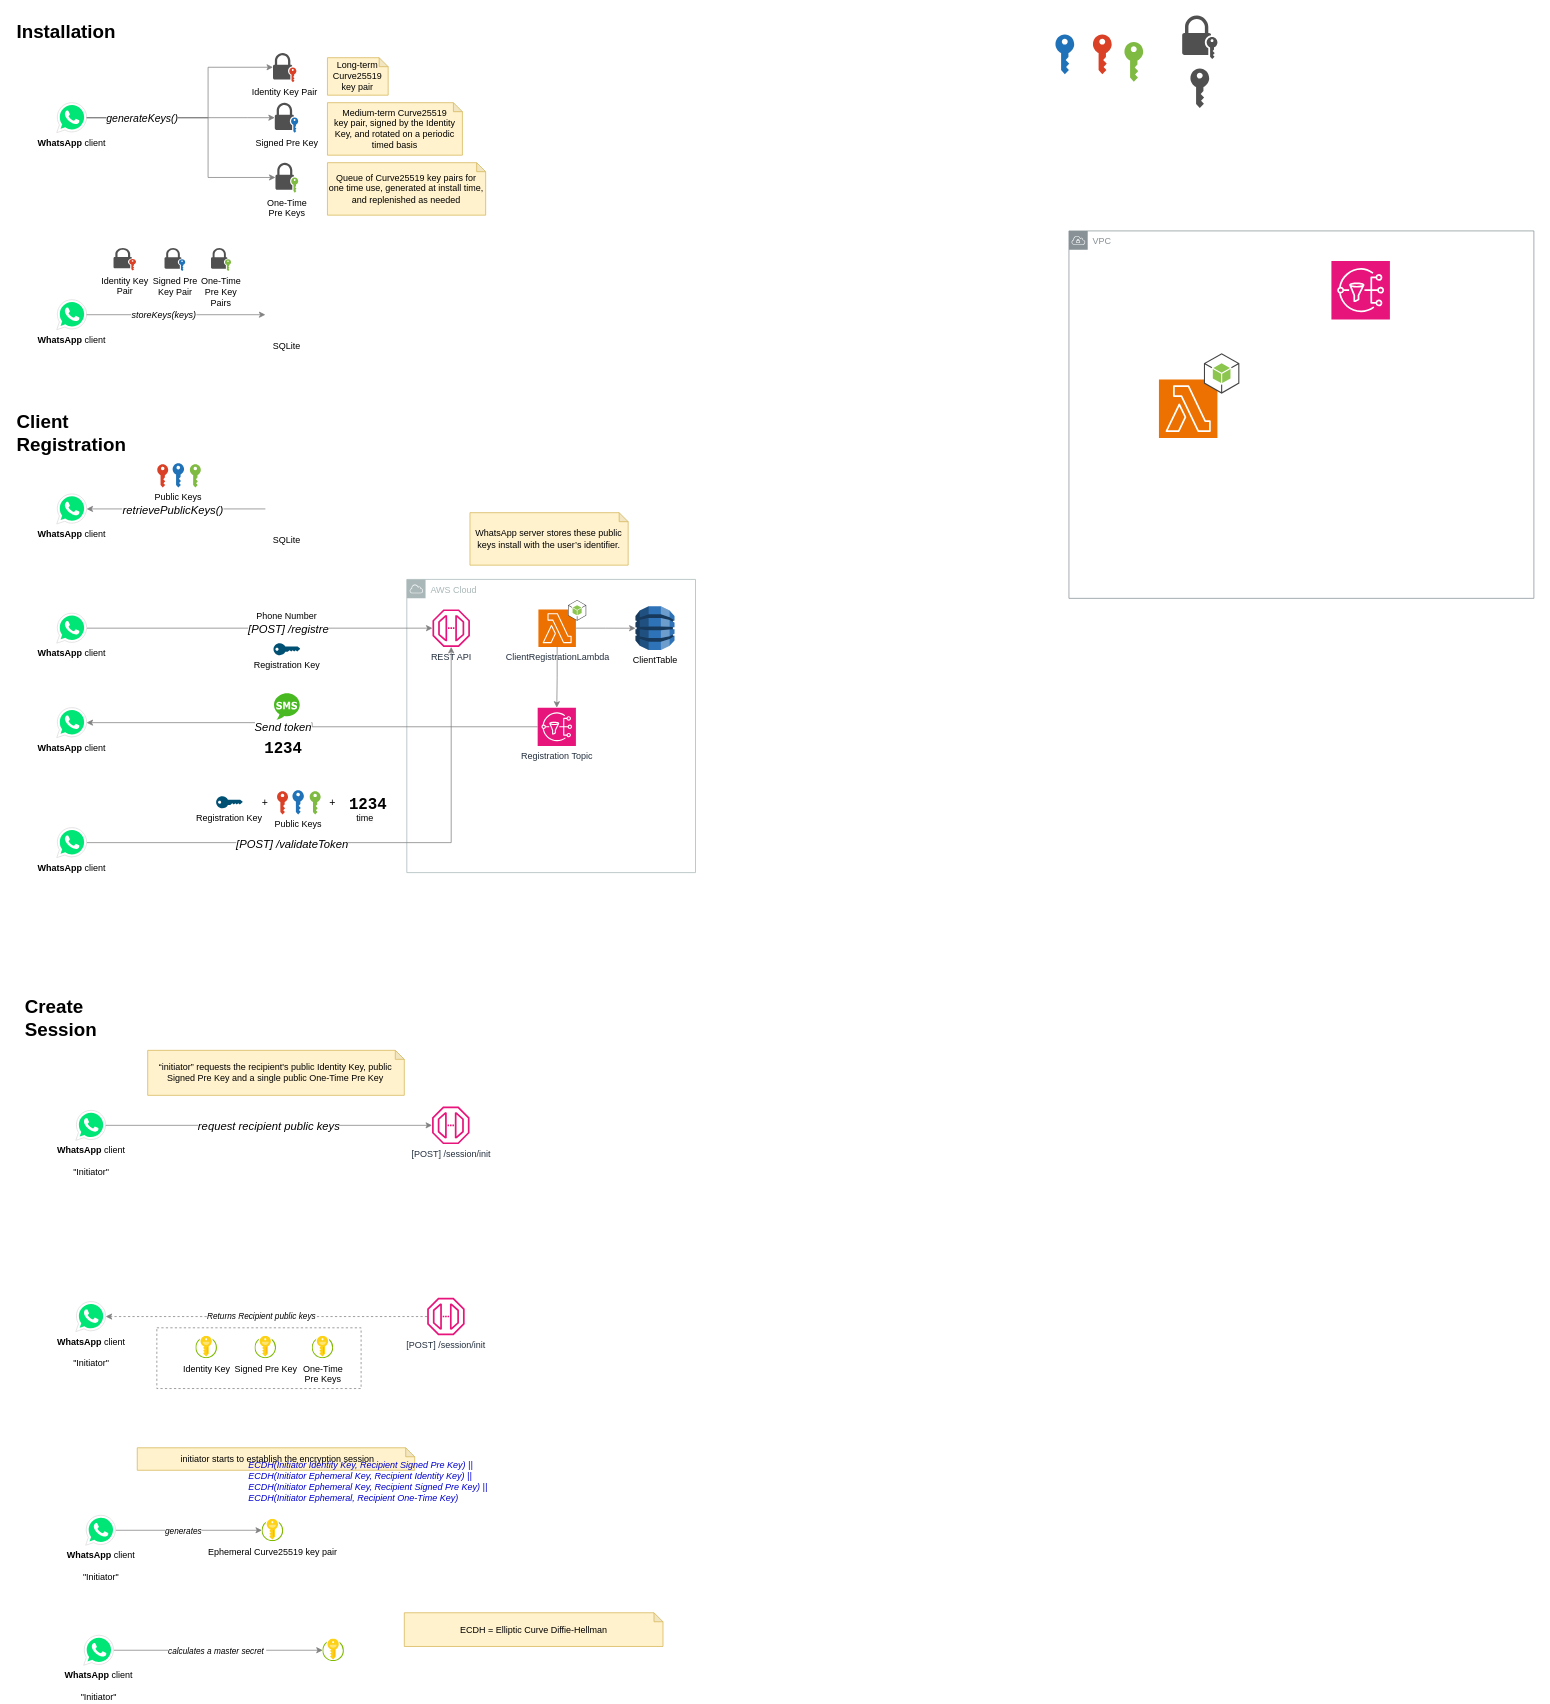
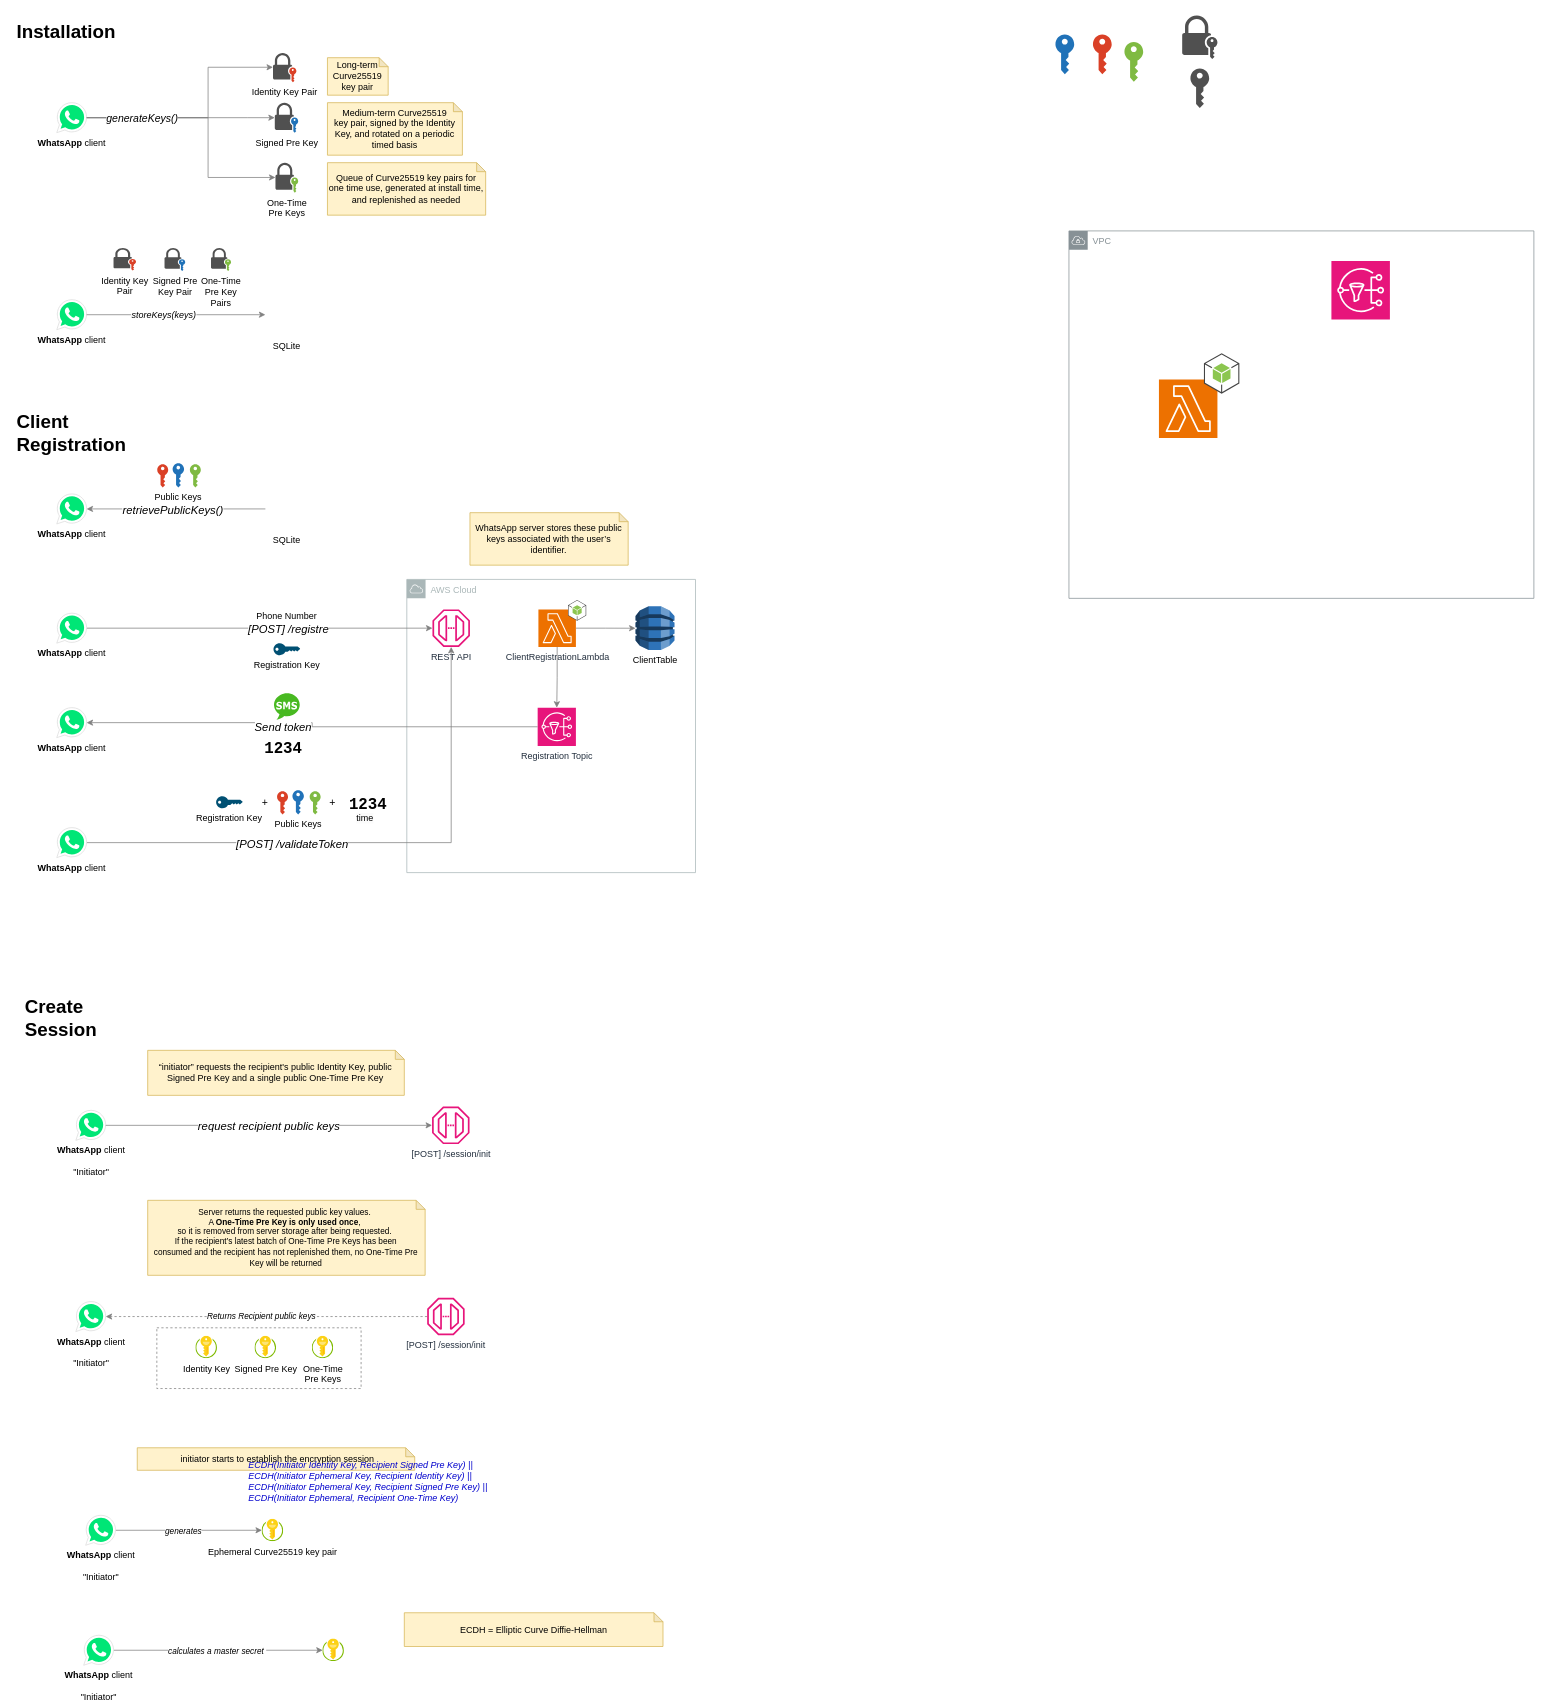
(549, 539) -> (549, 539)
none -> (286, 1238)
